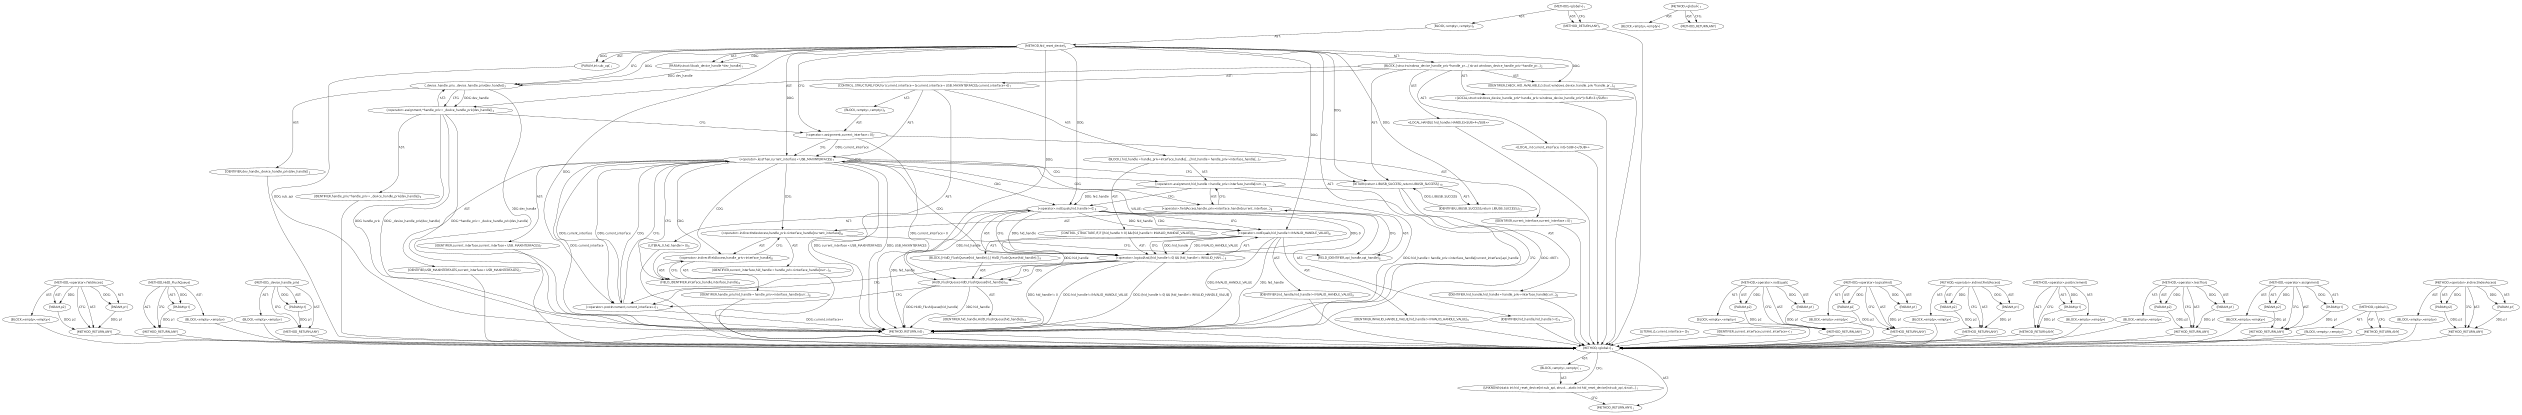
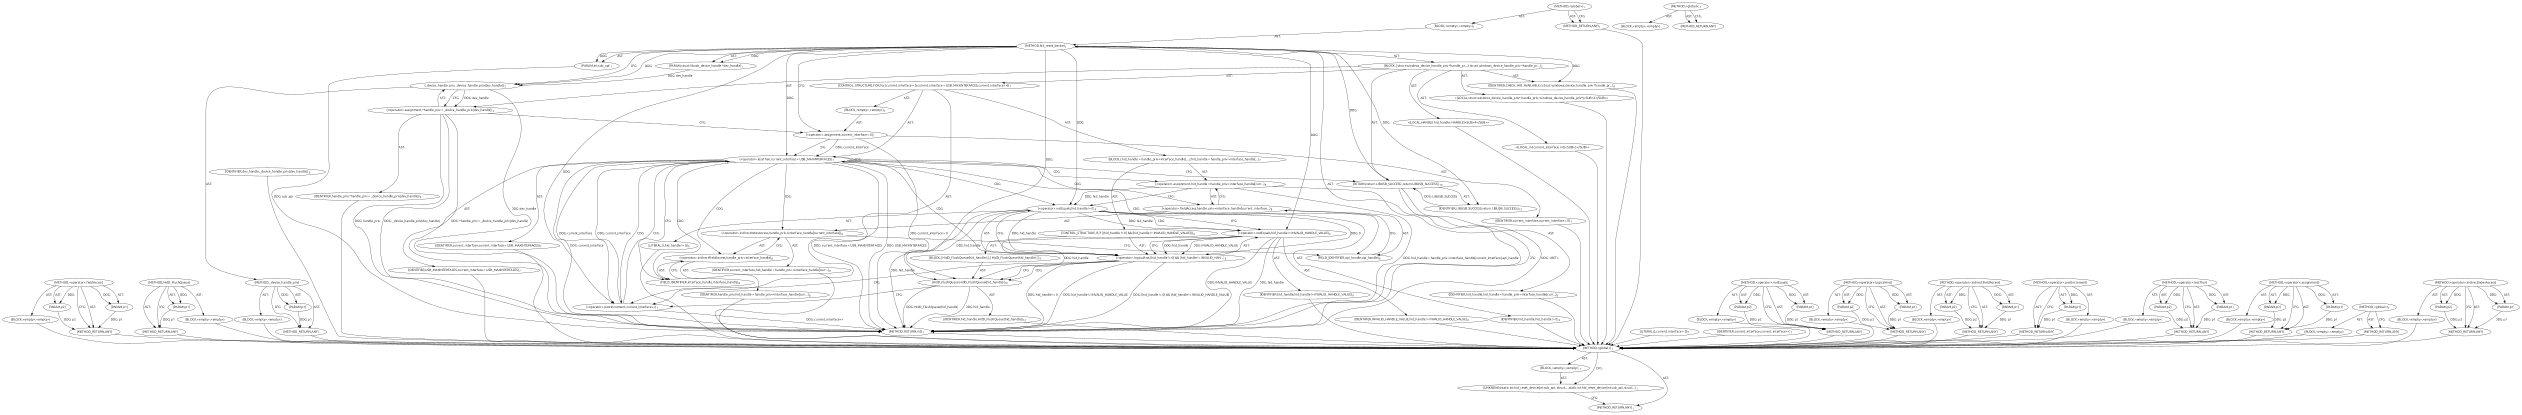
(1333, 60) -> (1335, 57)
(323, 98) -> (208, 101)
(1137, 209) -> (1137, 209)
